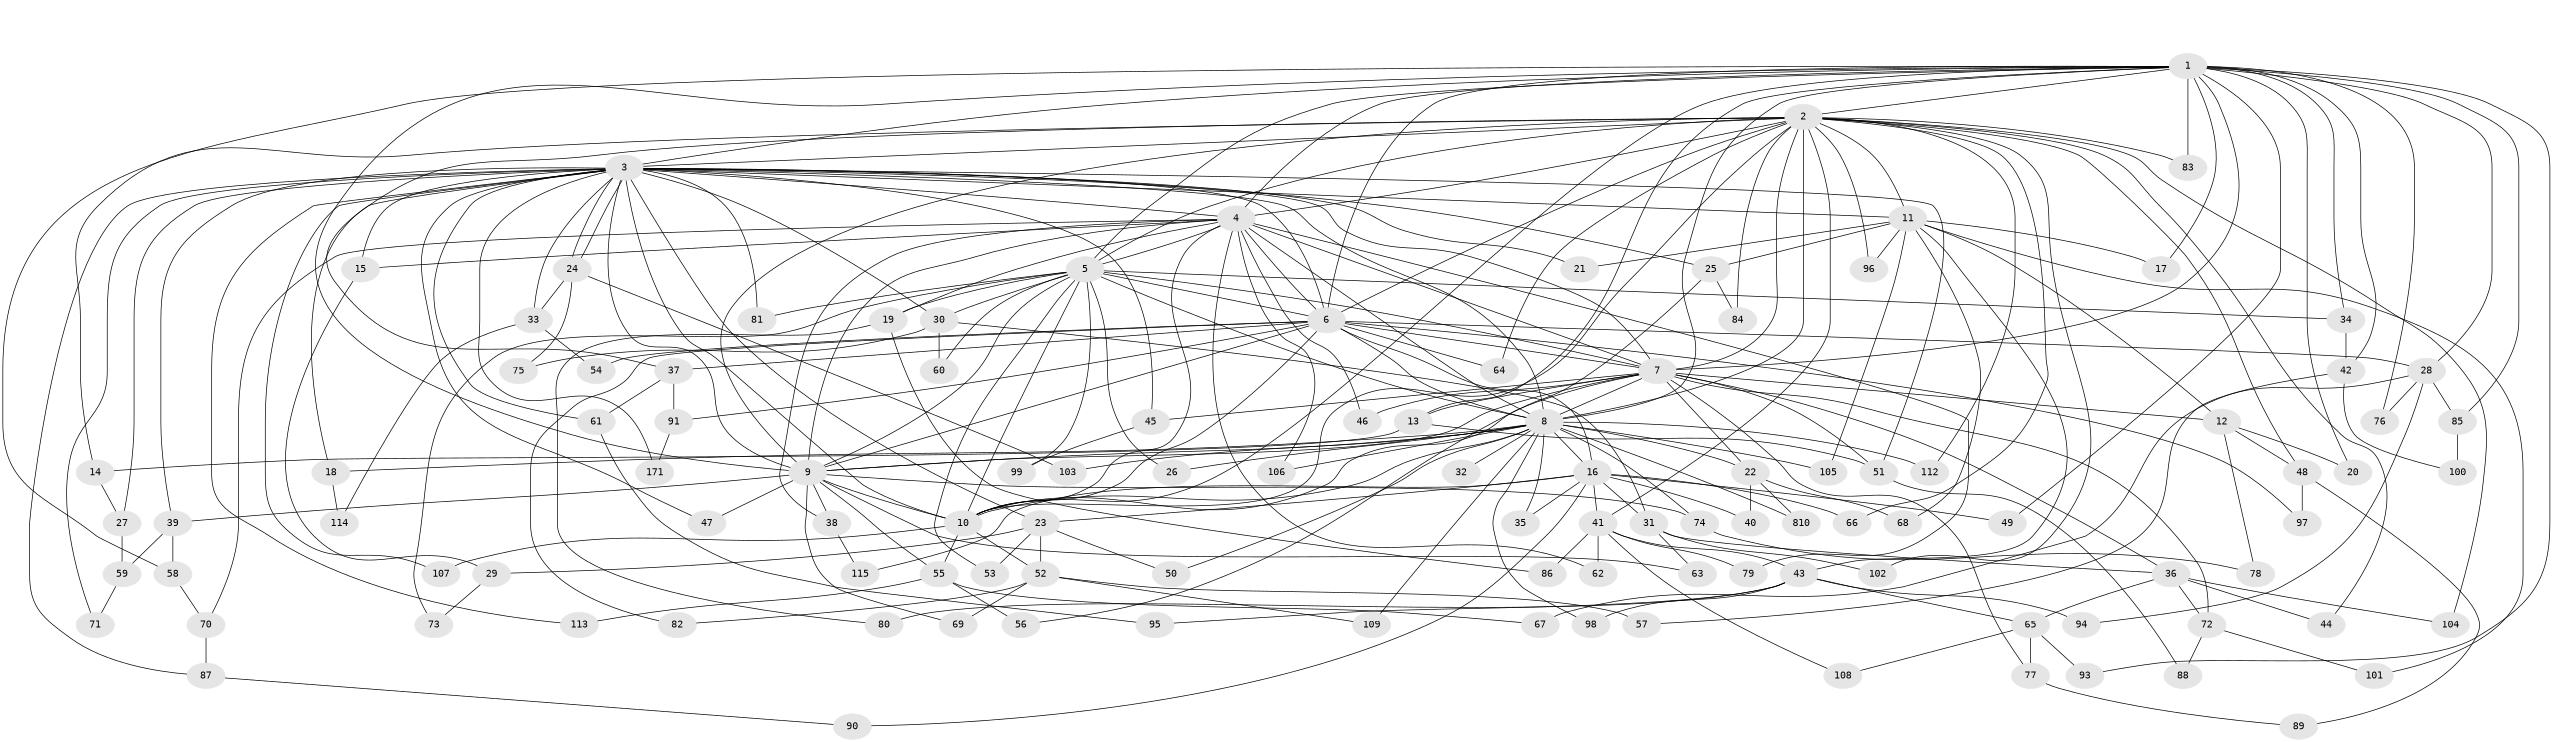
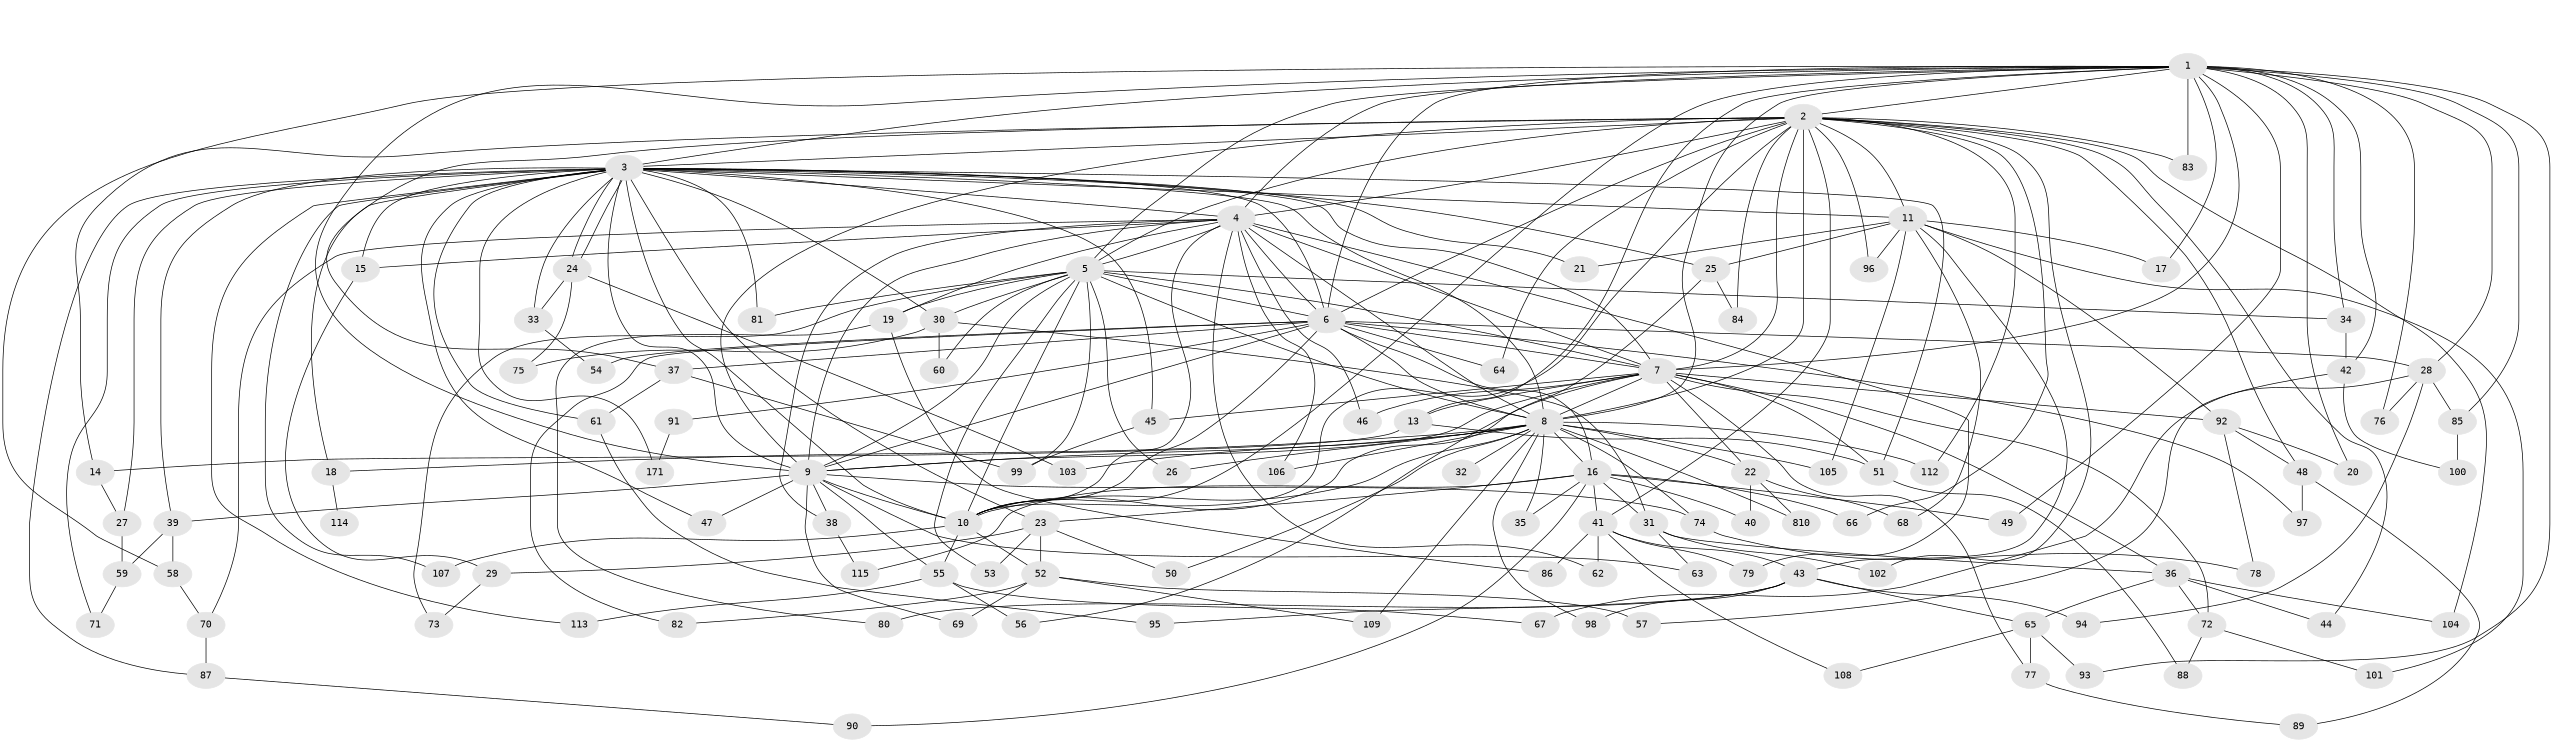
(674, 396) -> (830, 417)
(412, 398) -> none
(2222, 422) -> (2222, 422)
